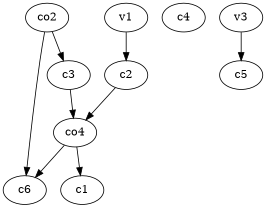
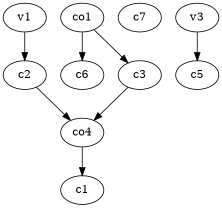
(47, 18) -> (82, 18)
(184, 18) -> (140, 18)
(53, 158) -> none
